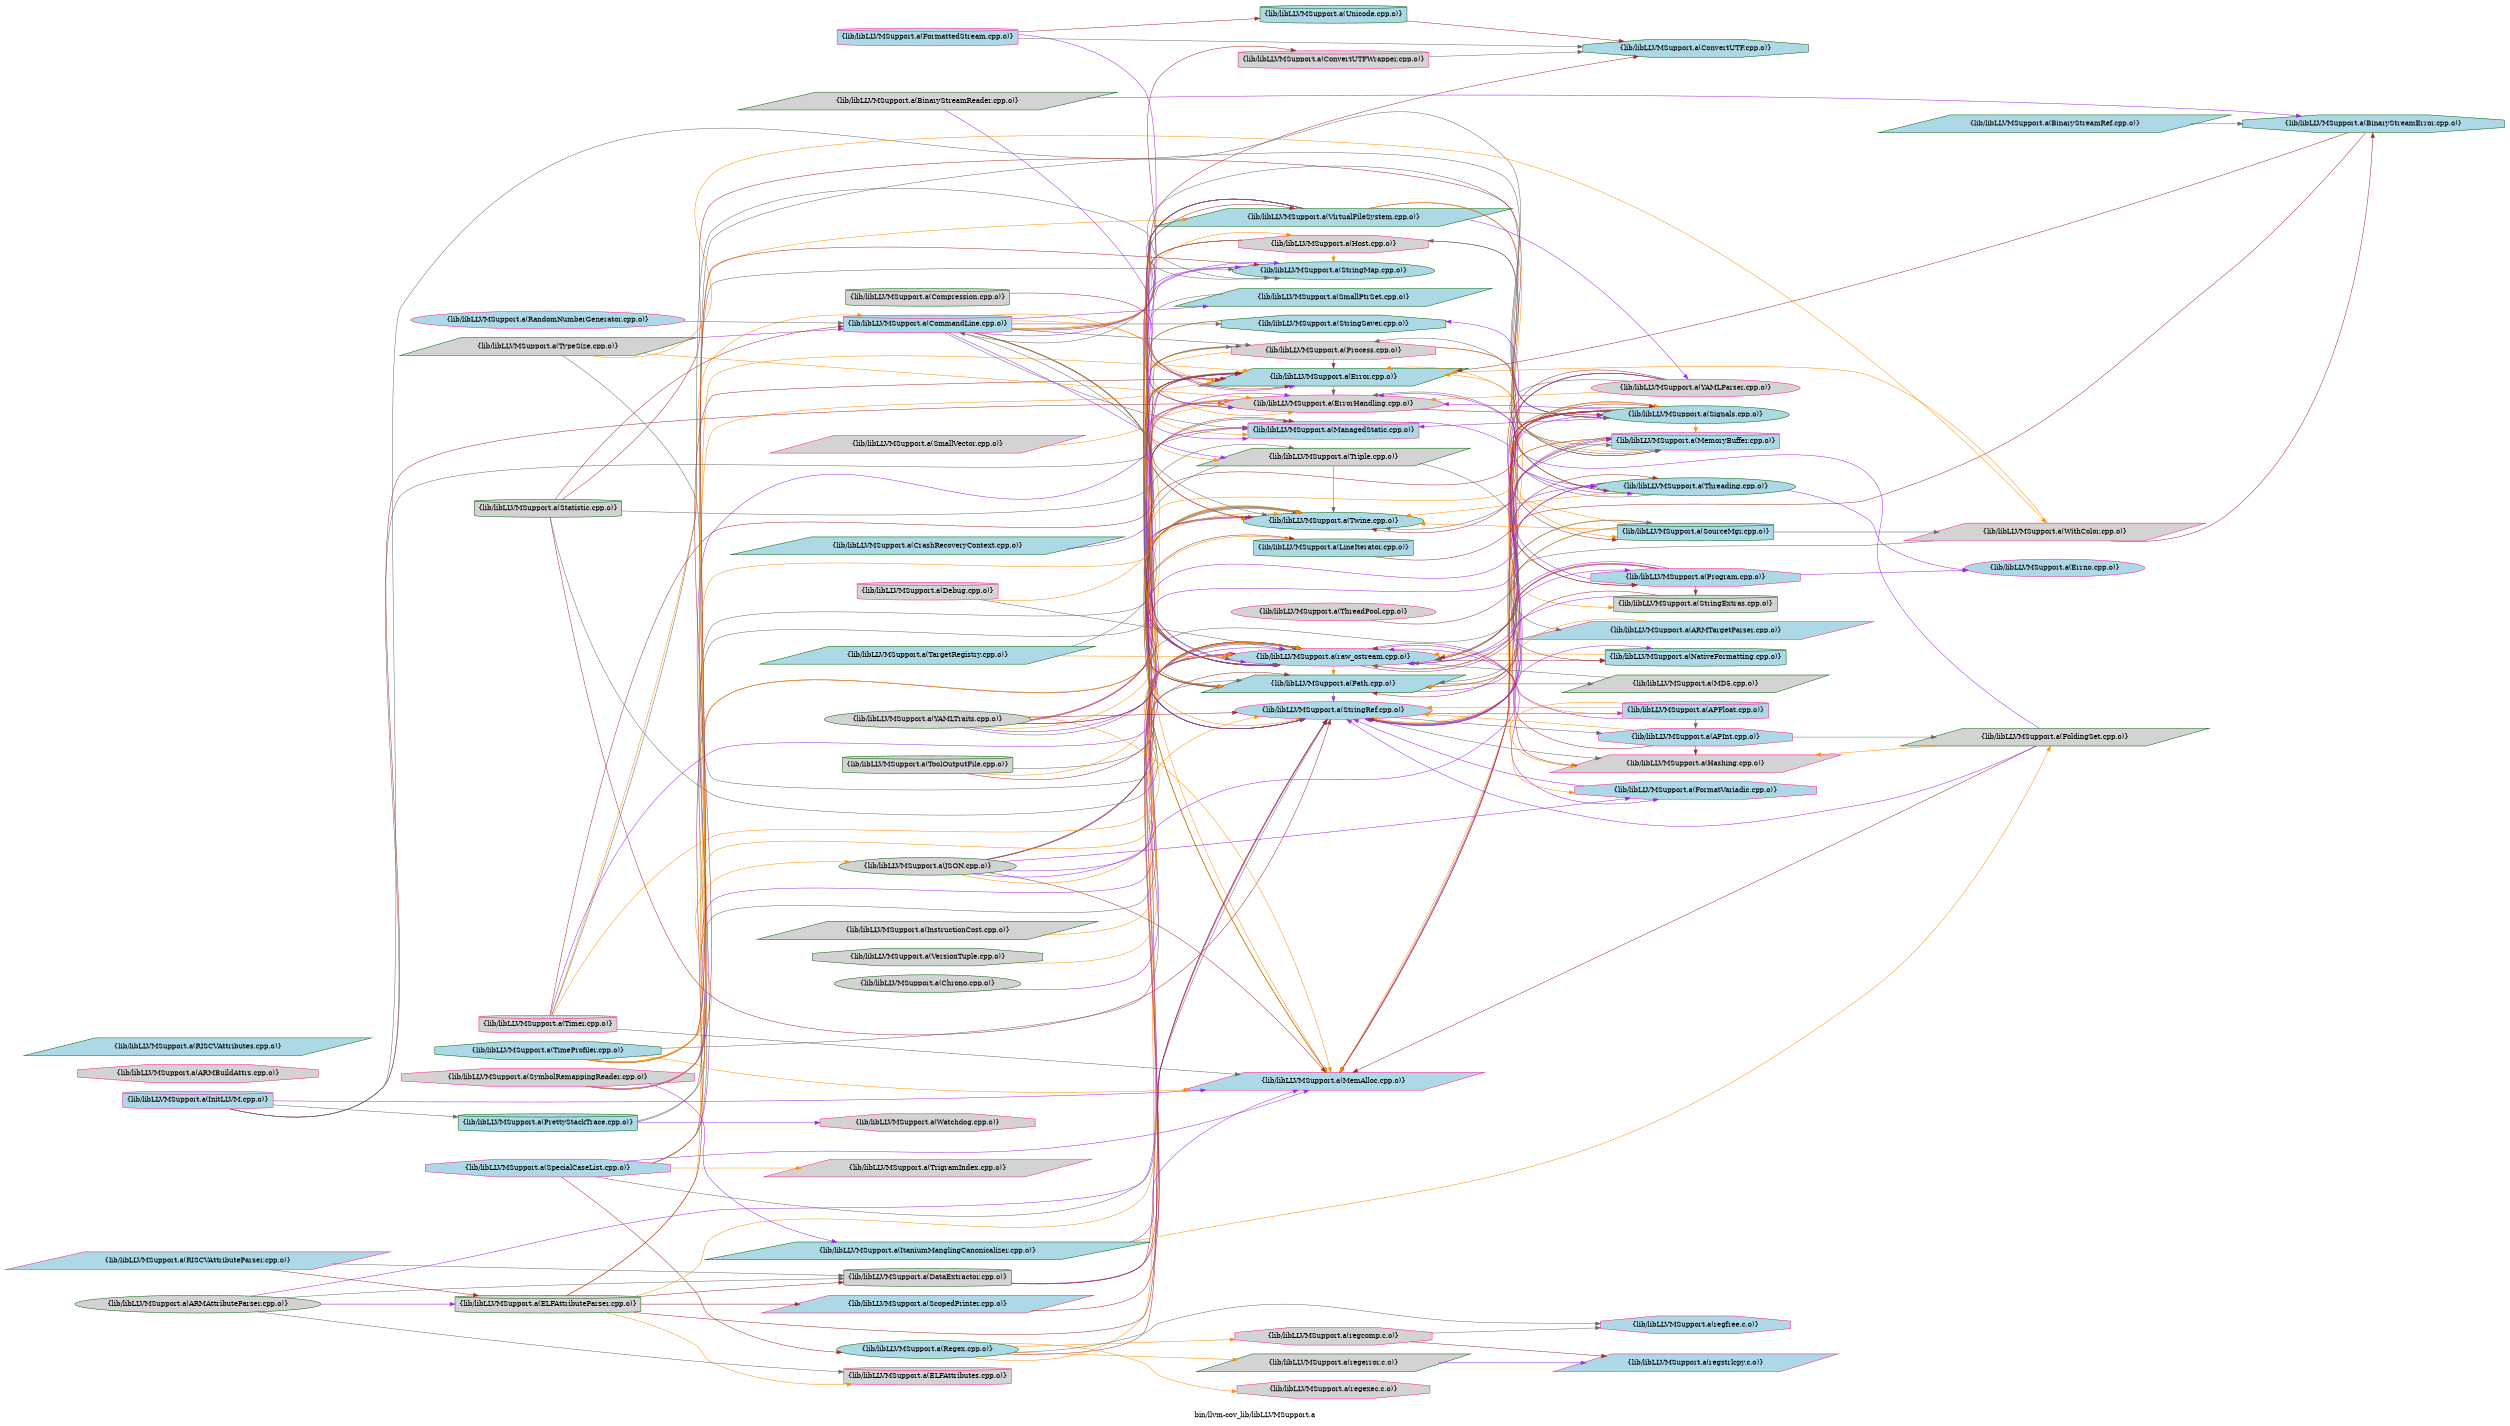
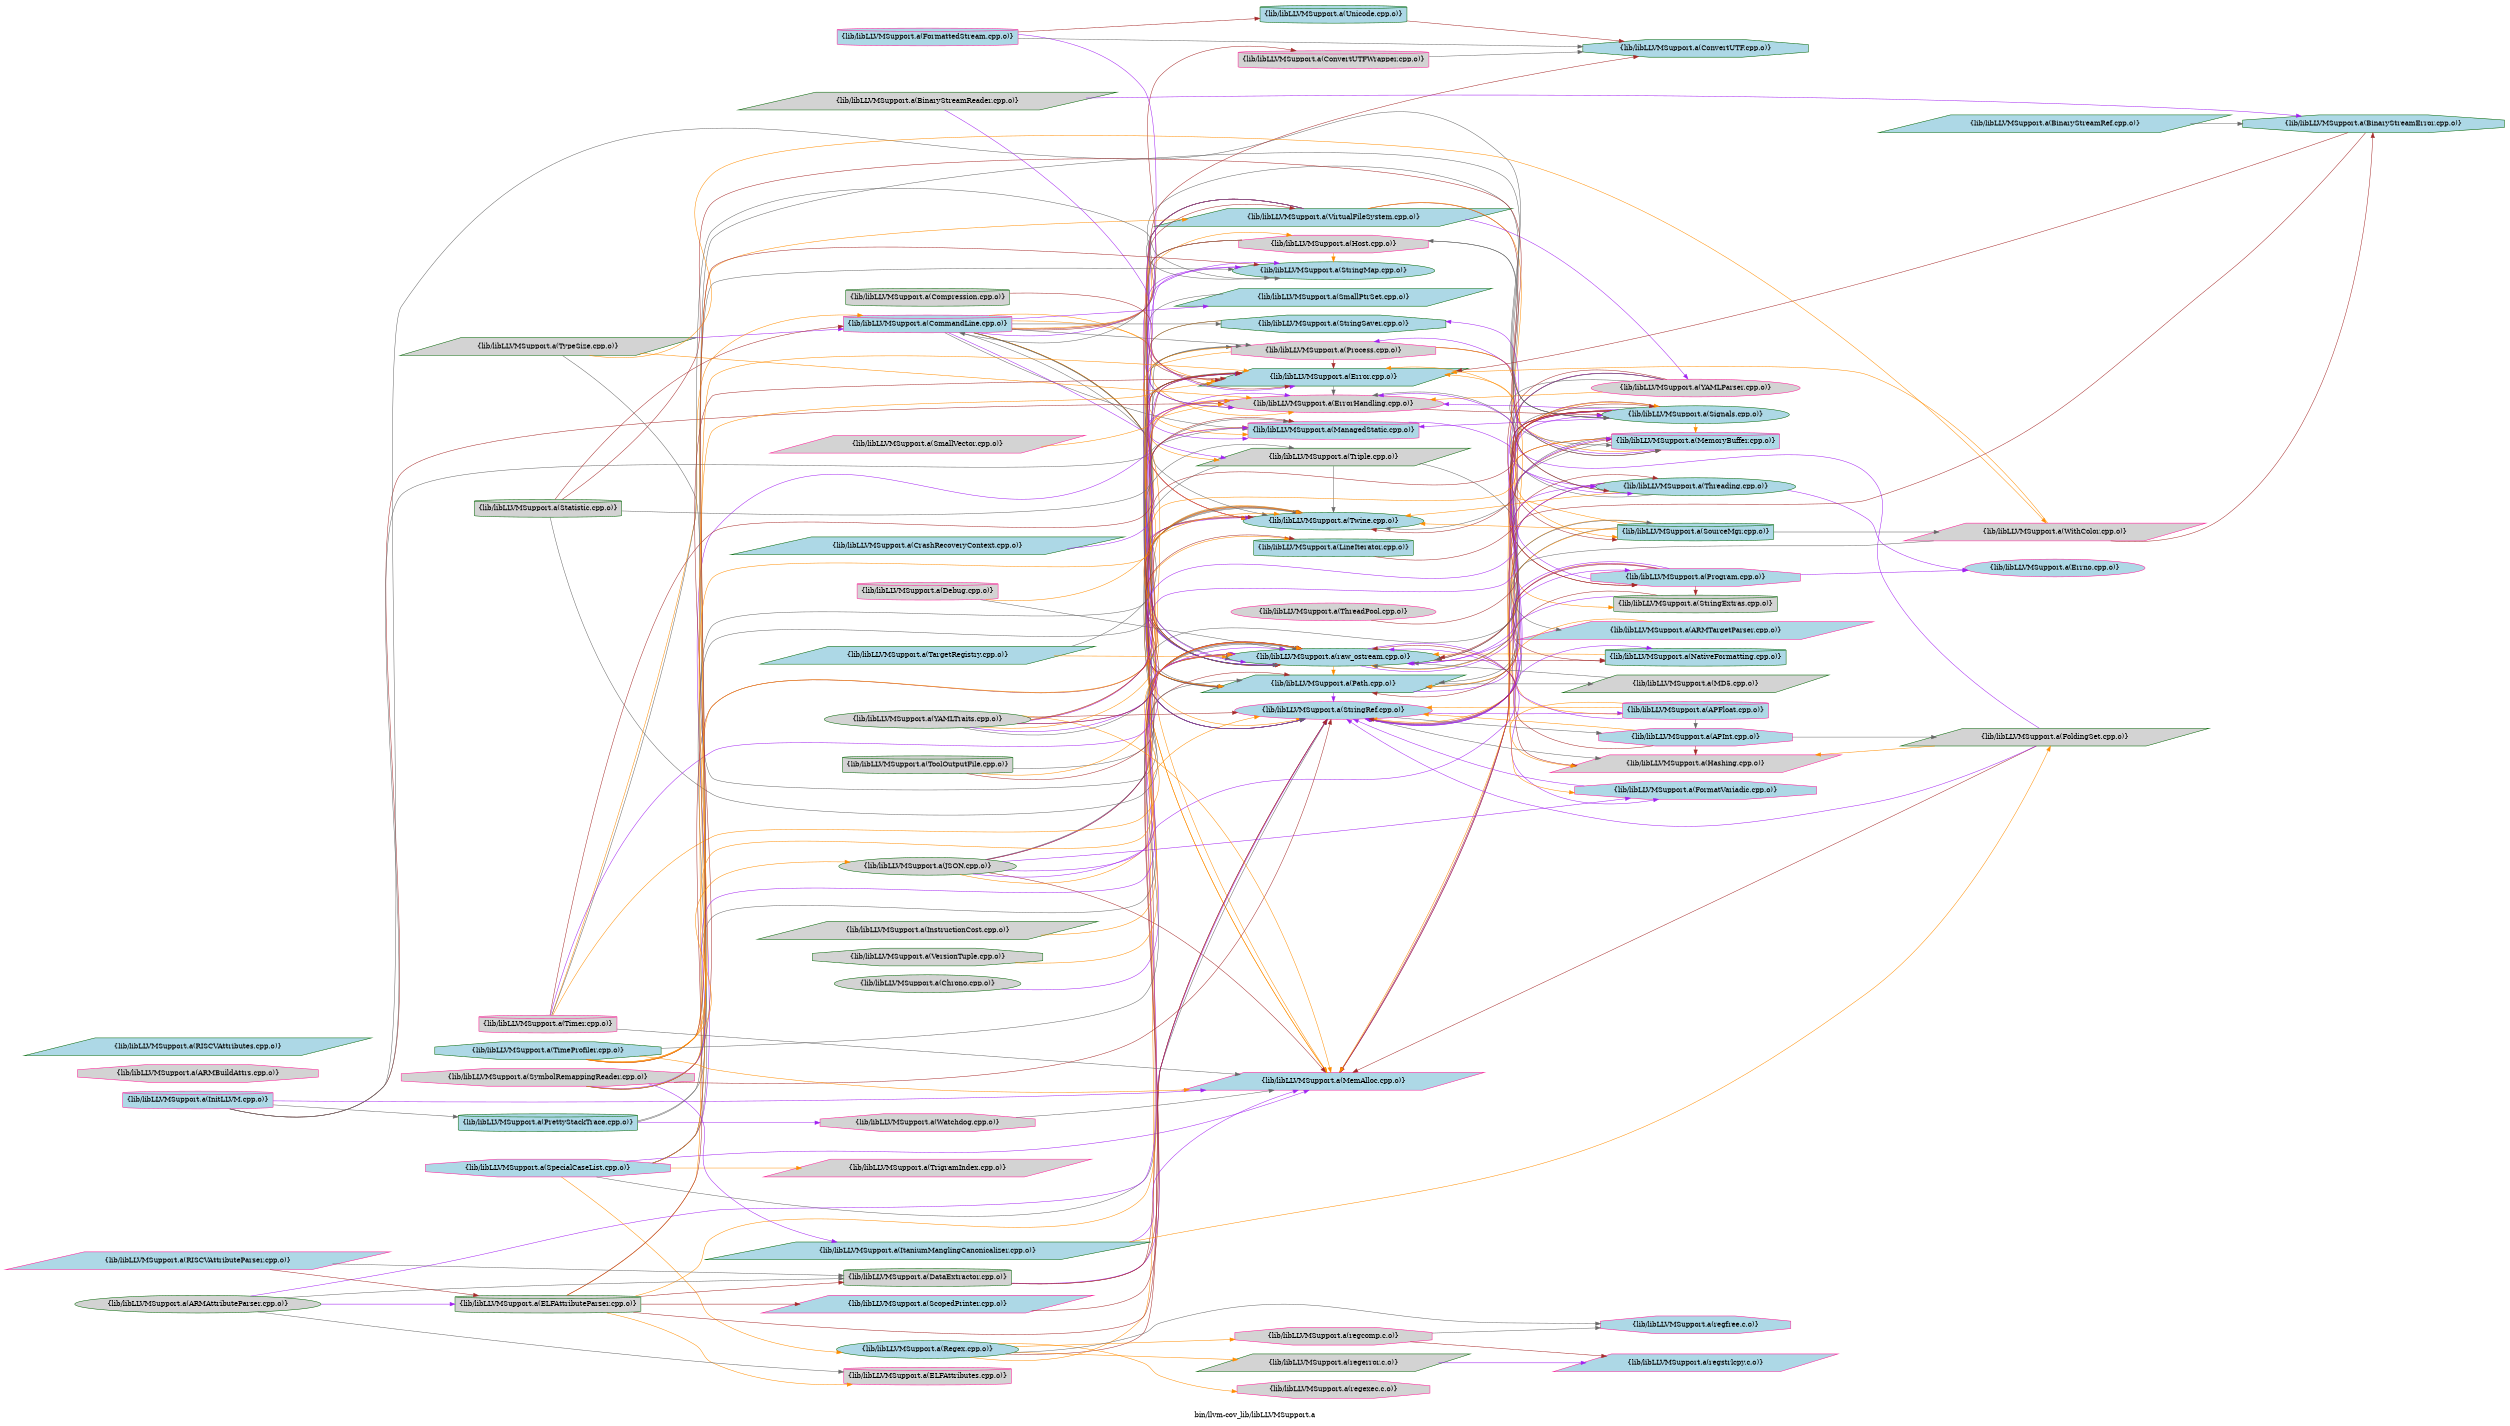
(548, 320) -> none
(1480, 348) -> (1480, 348)
(1146, 591) -> (1143, 1107)
(1333, 657) -> (1333, 657)
(840, 1031) -> (1095, 1055)
(690, 1286) -> (690, 1286)
